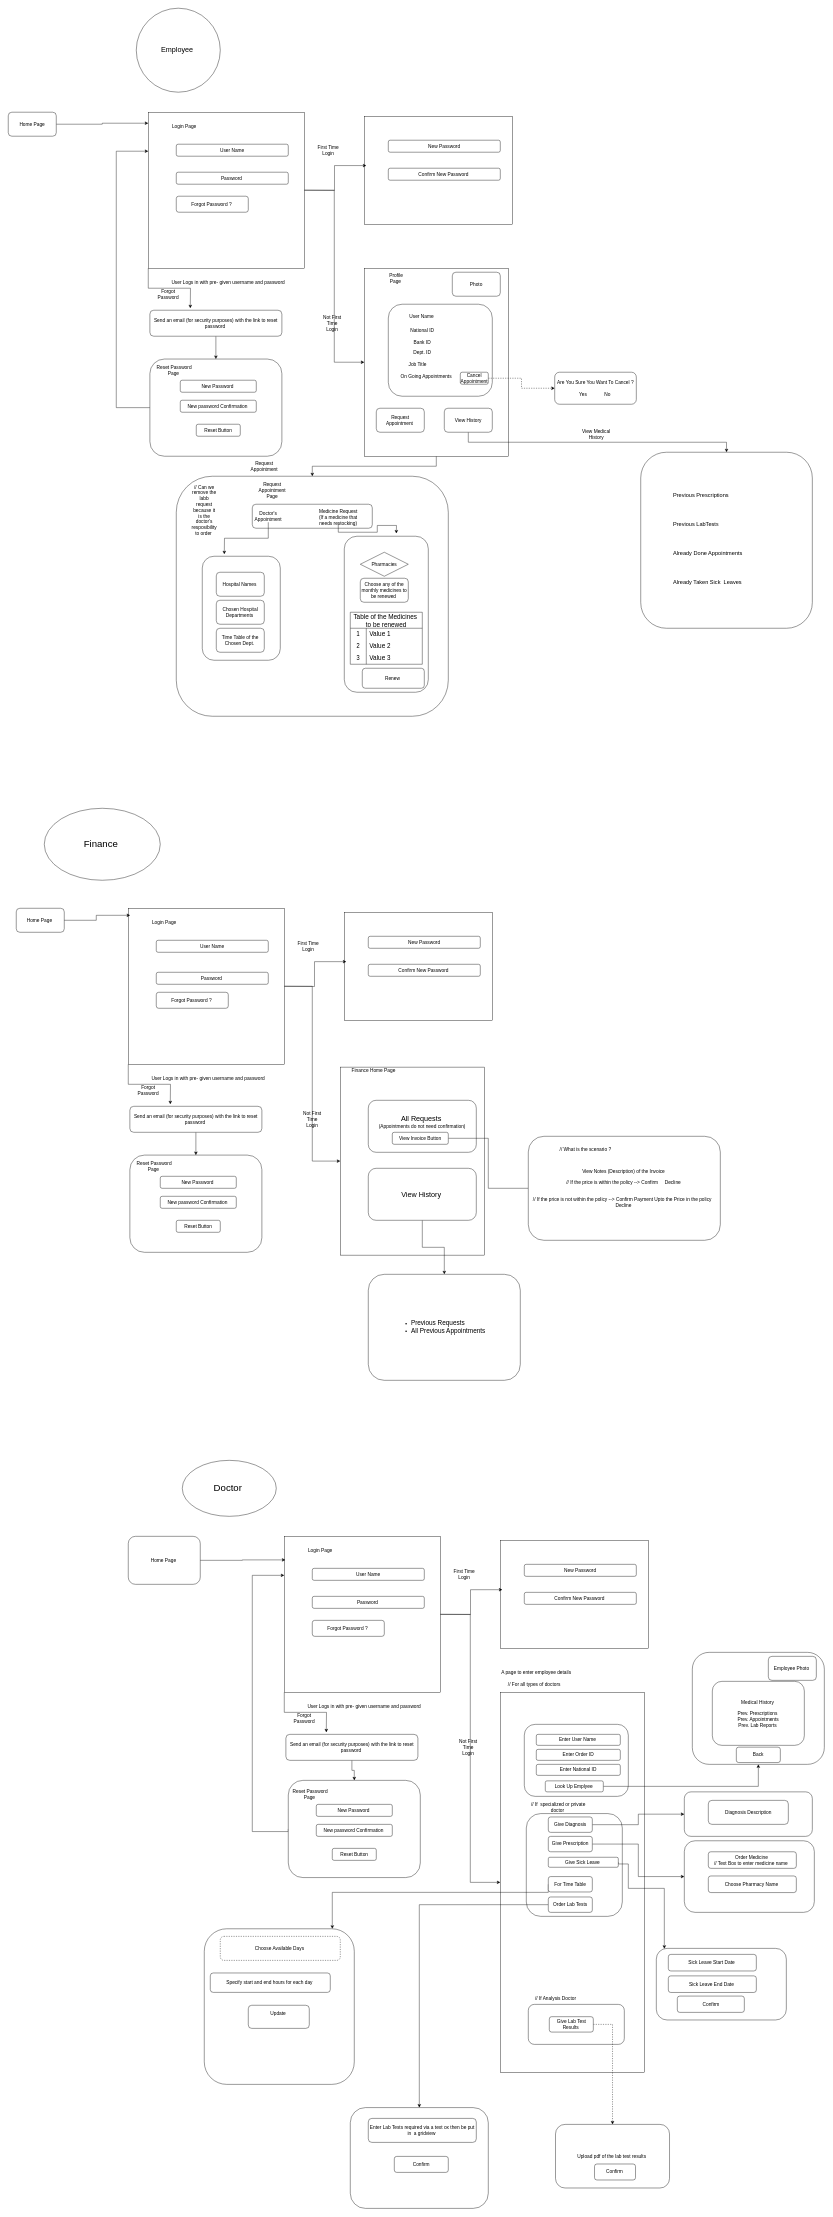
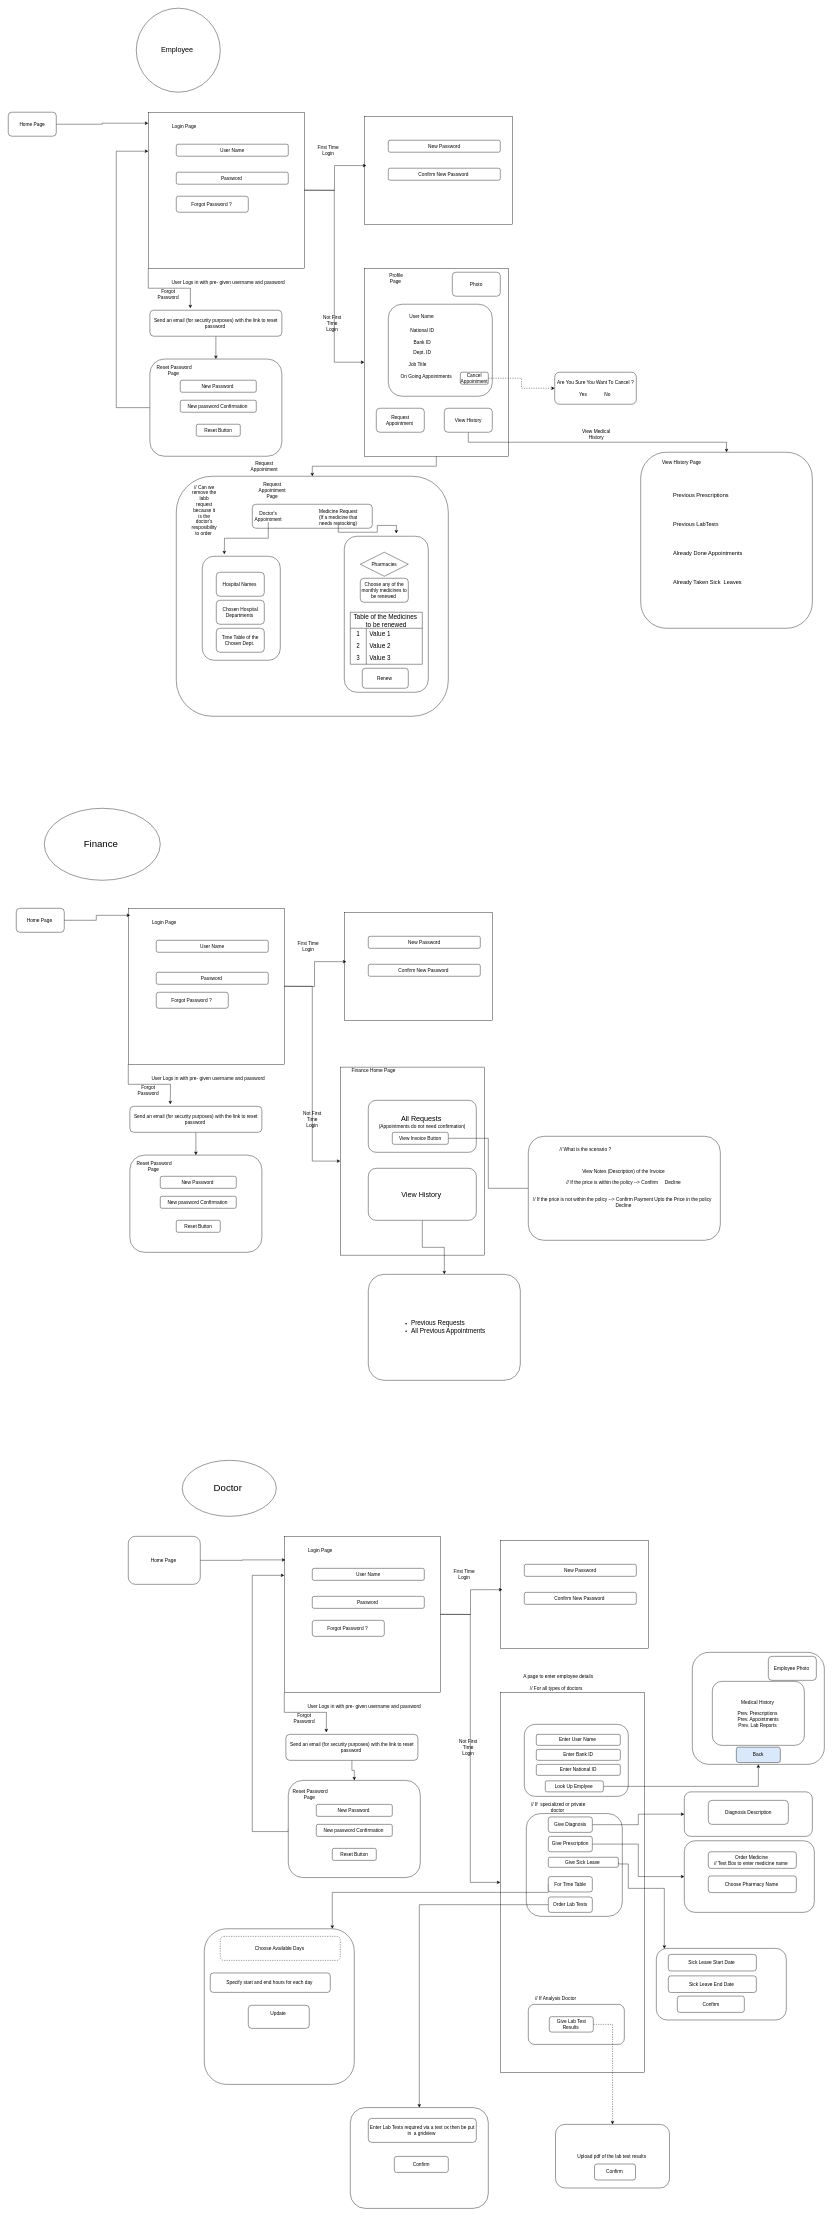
none -> (682, 462)
(393, 678) -> (385, 678)
(536, 1678) -> (558, 1682)
(578, 1755) -> (578, 1755)
(758, 1755) -> (758, 1755)
